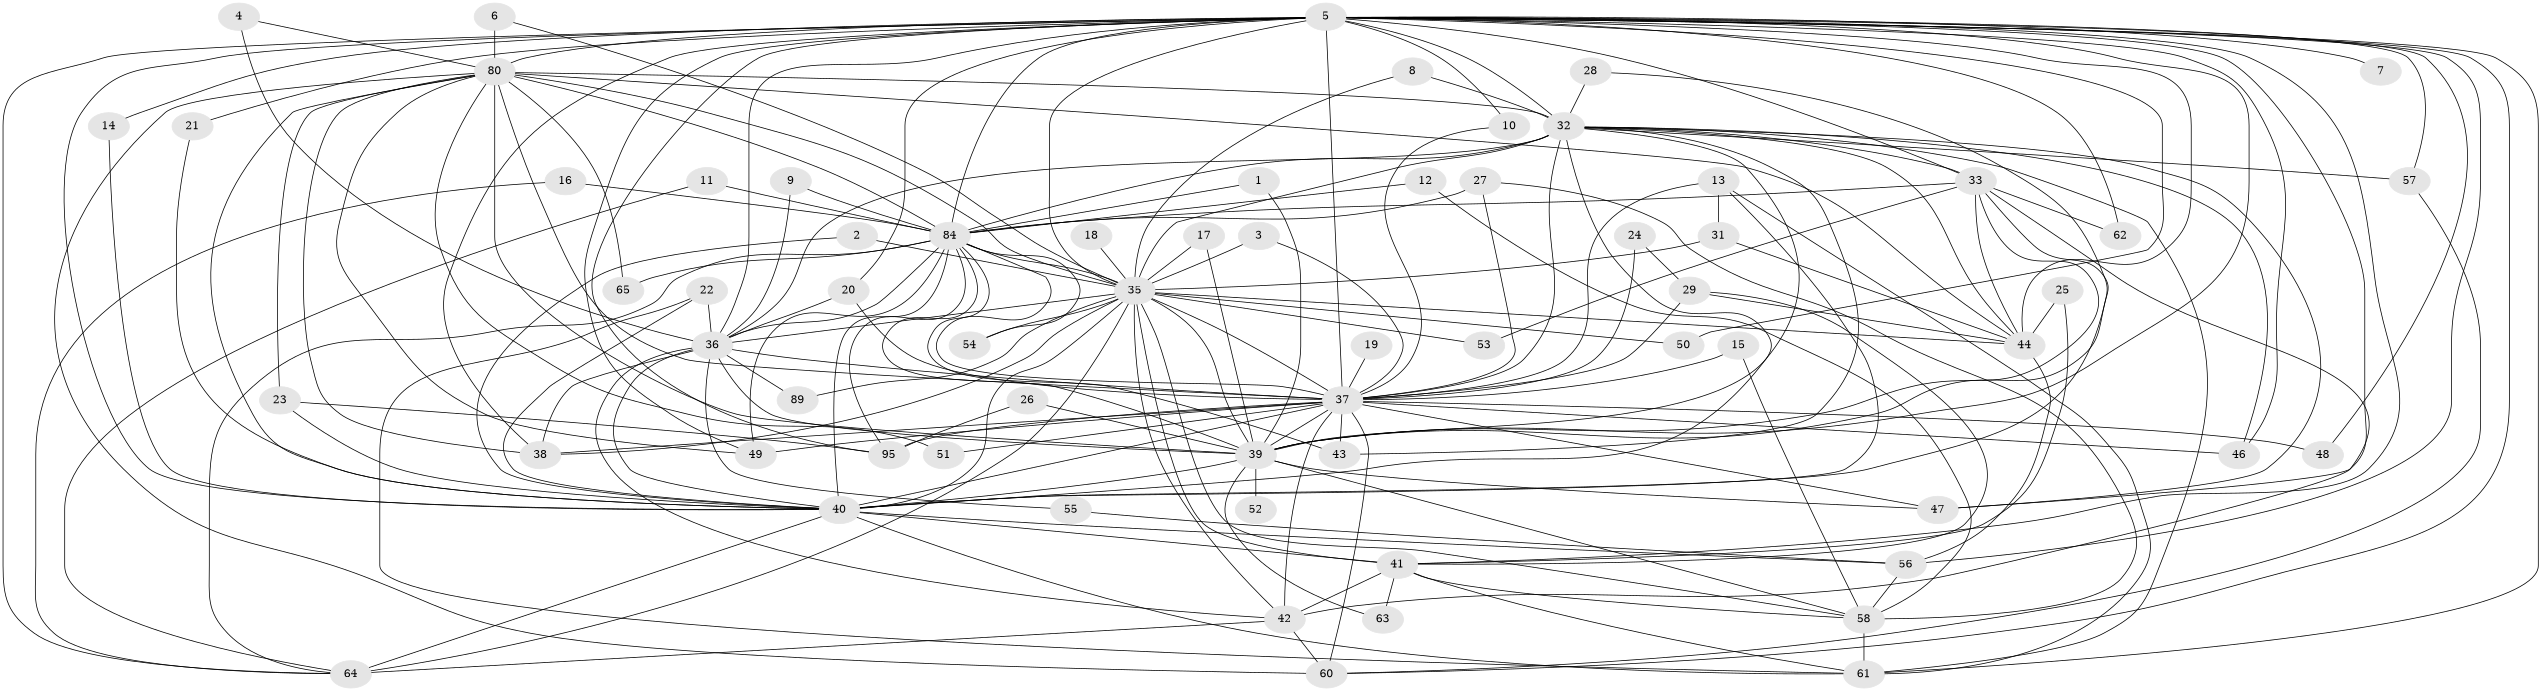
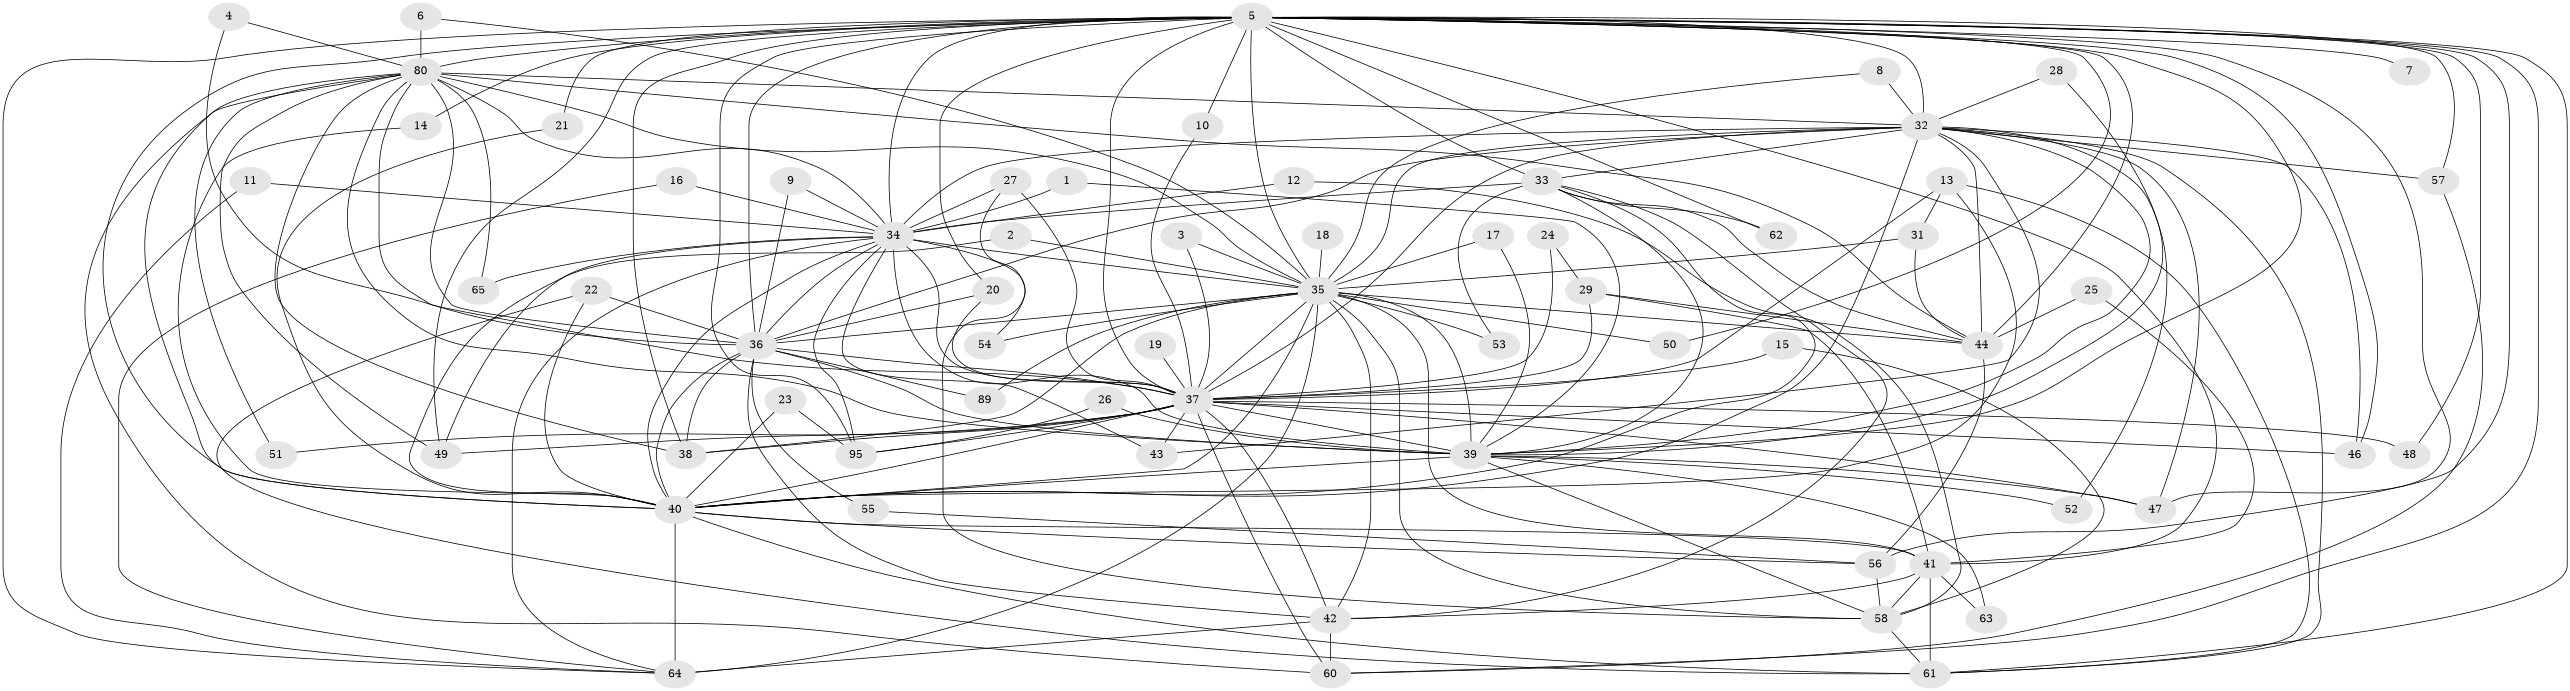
(289, 163) -> (437, 283)
(950, 236) -> (894, 236)
none -> (2166, 285)
